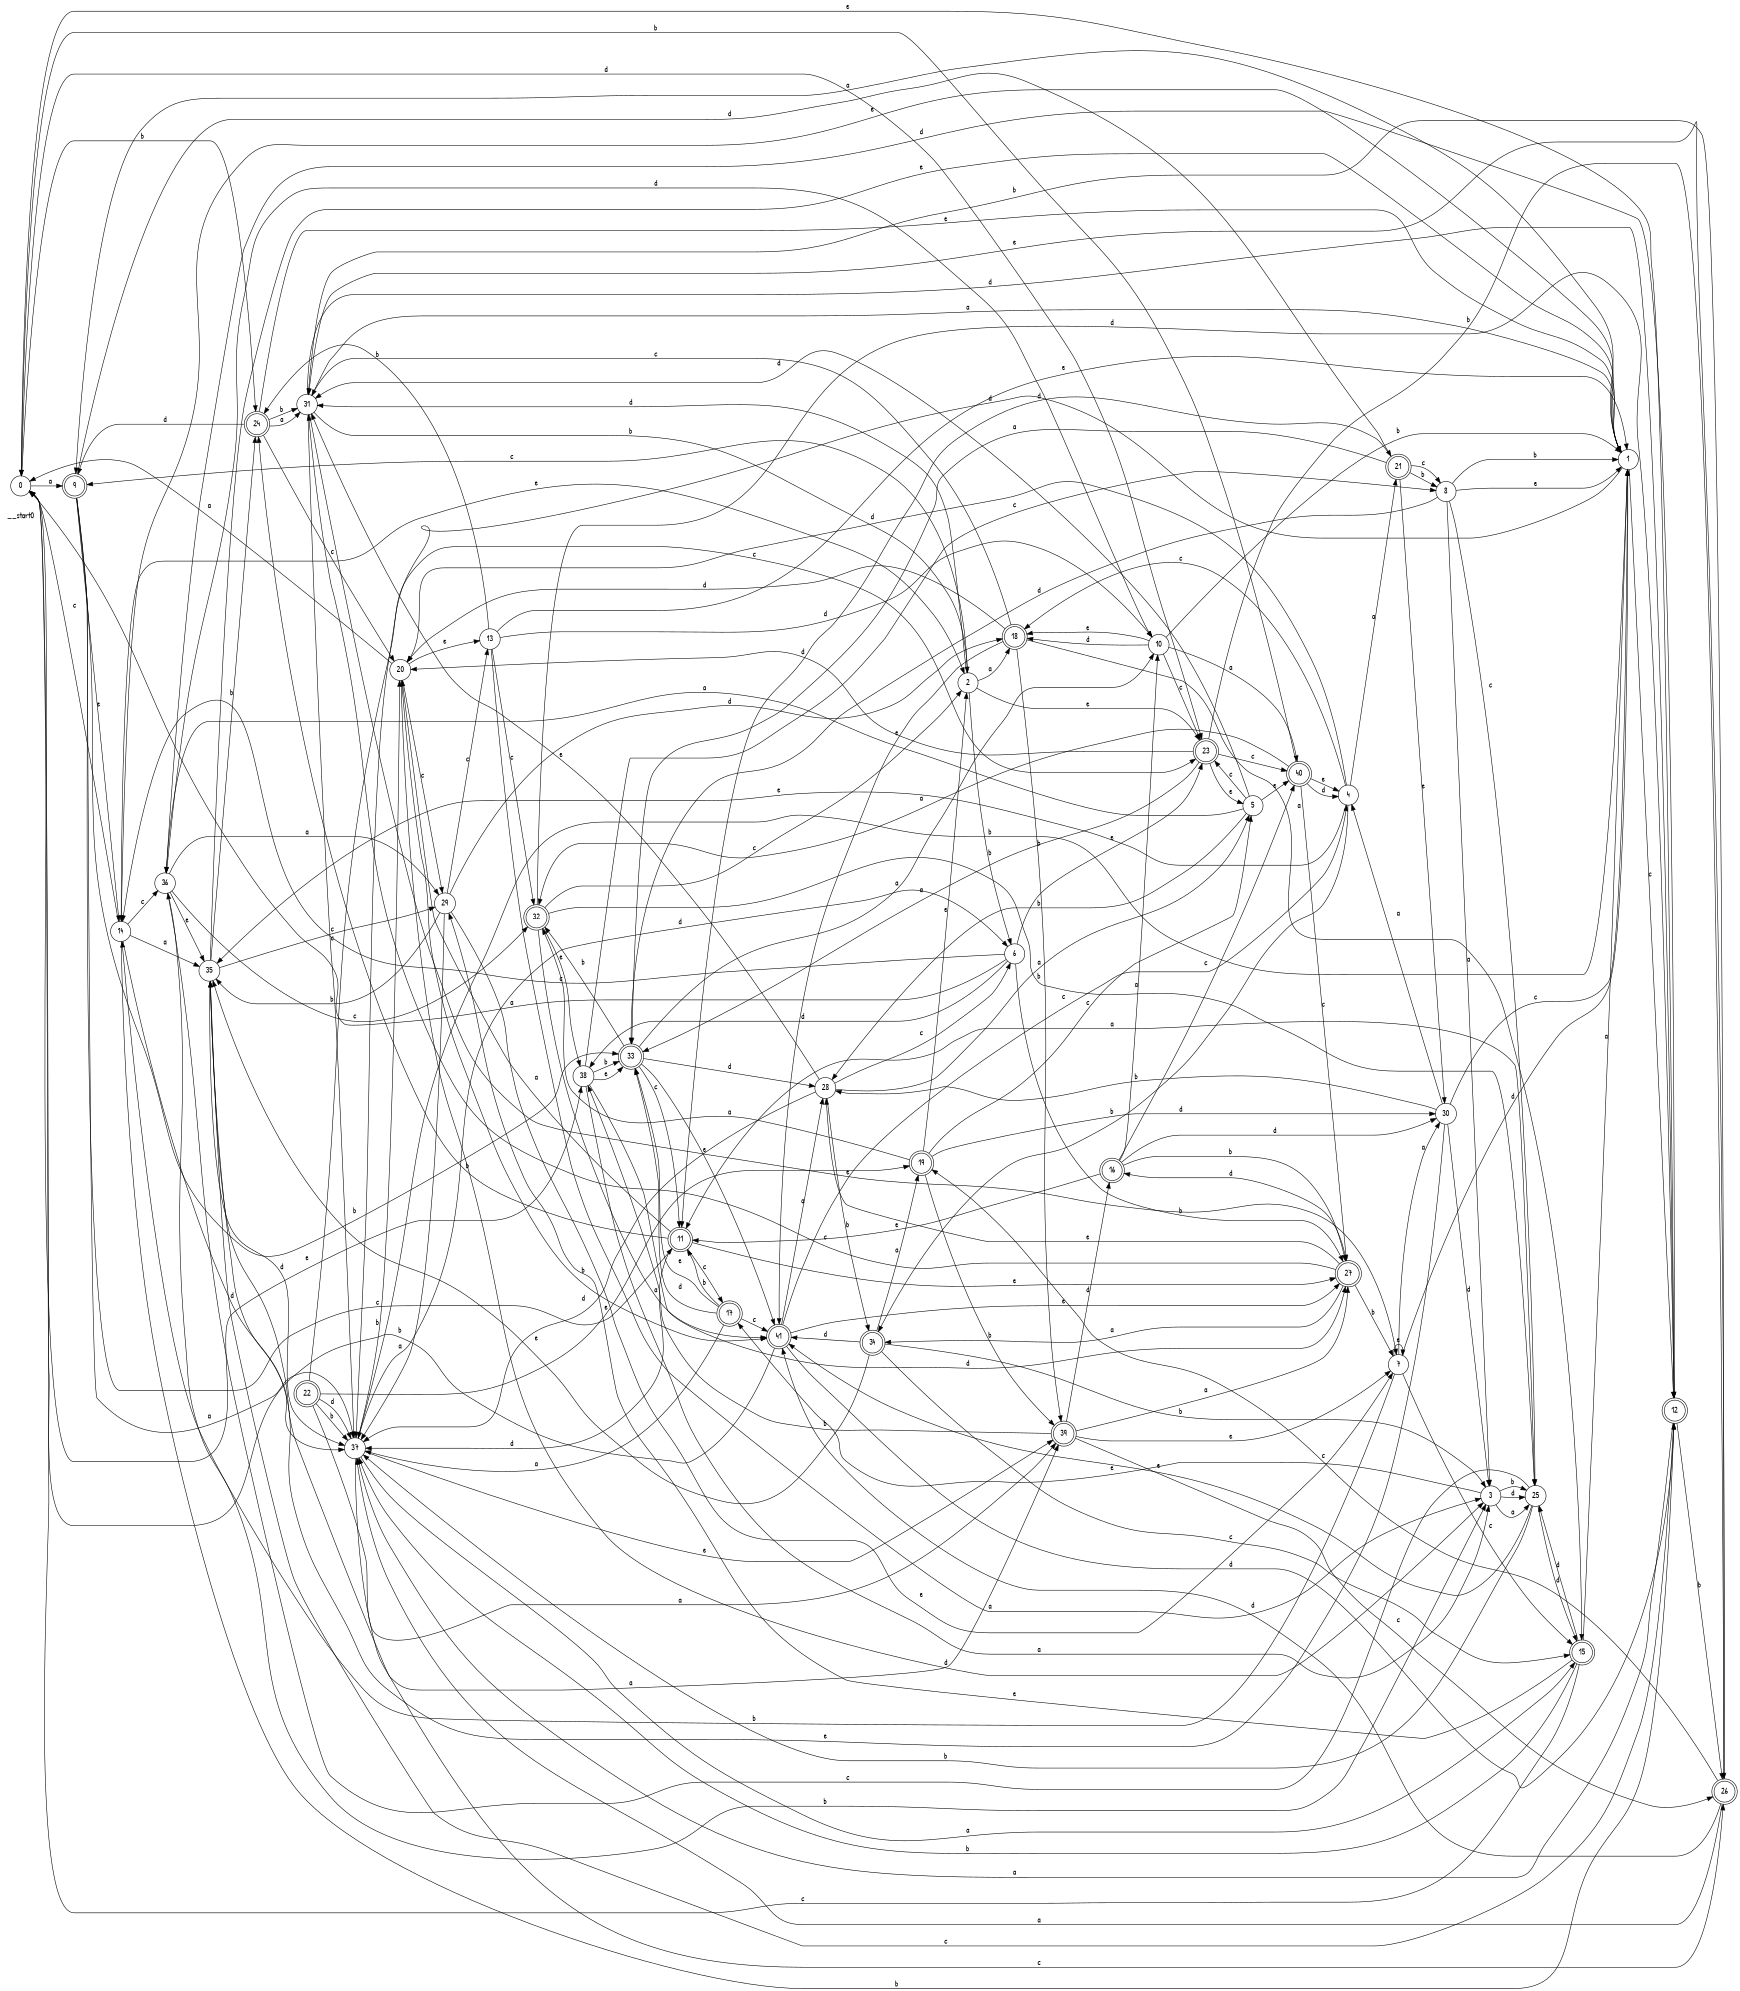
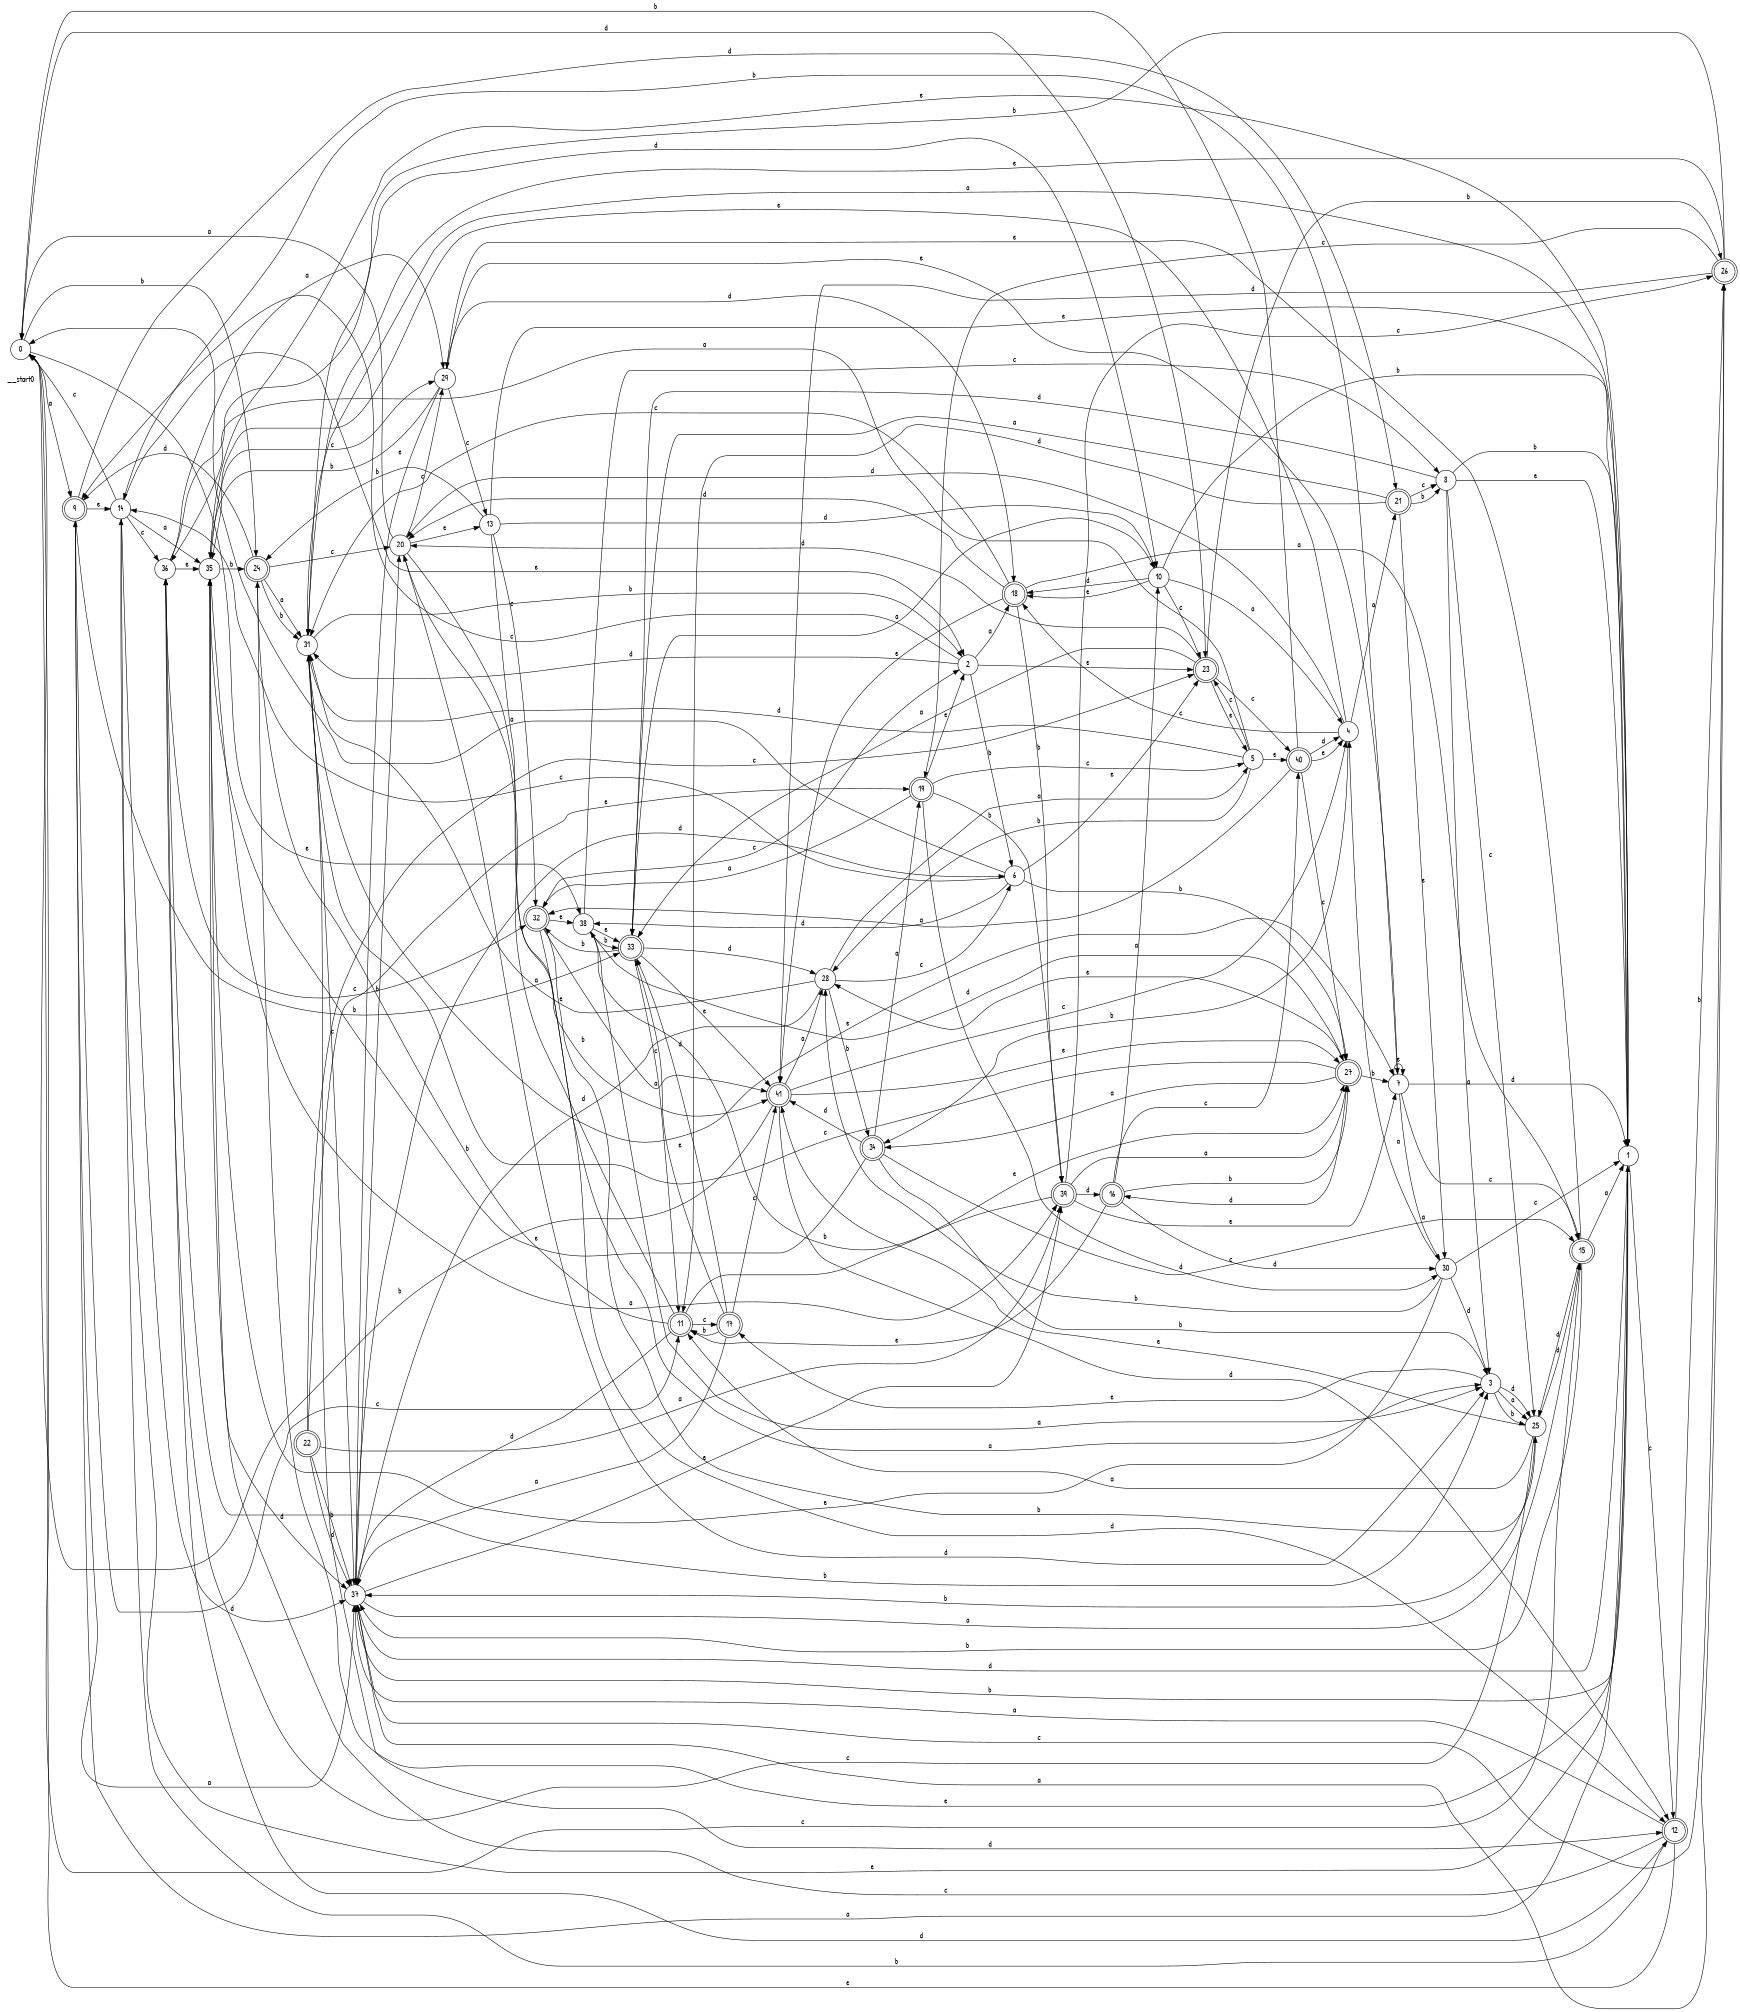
(1249, 684) -> (1266, 633)
(400, 1346) -> (400, 453)
